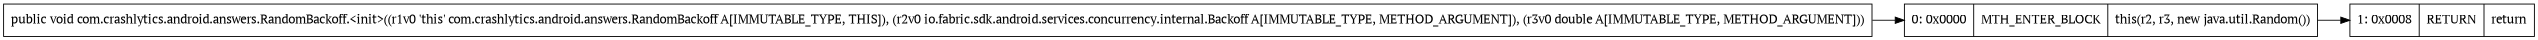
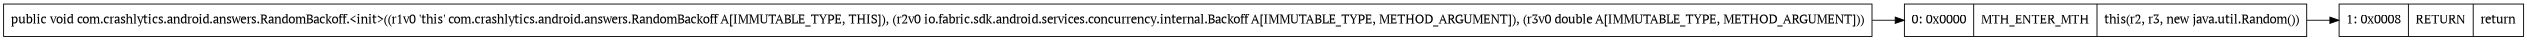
(2041, 20) -> (2035, 20)
